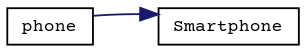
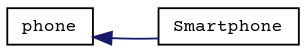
(117, 15) -> (135, 39)
